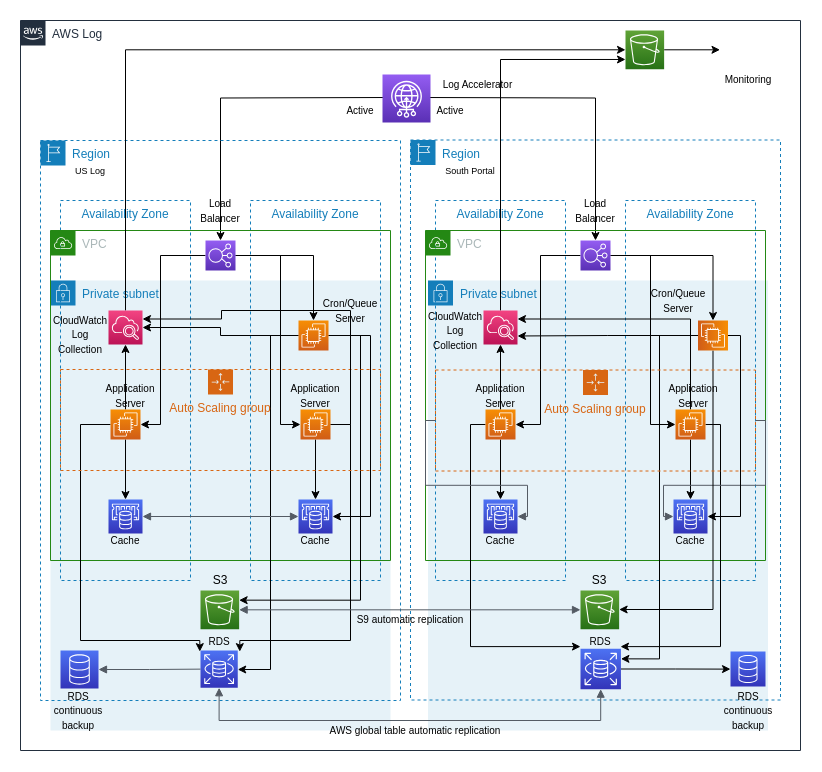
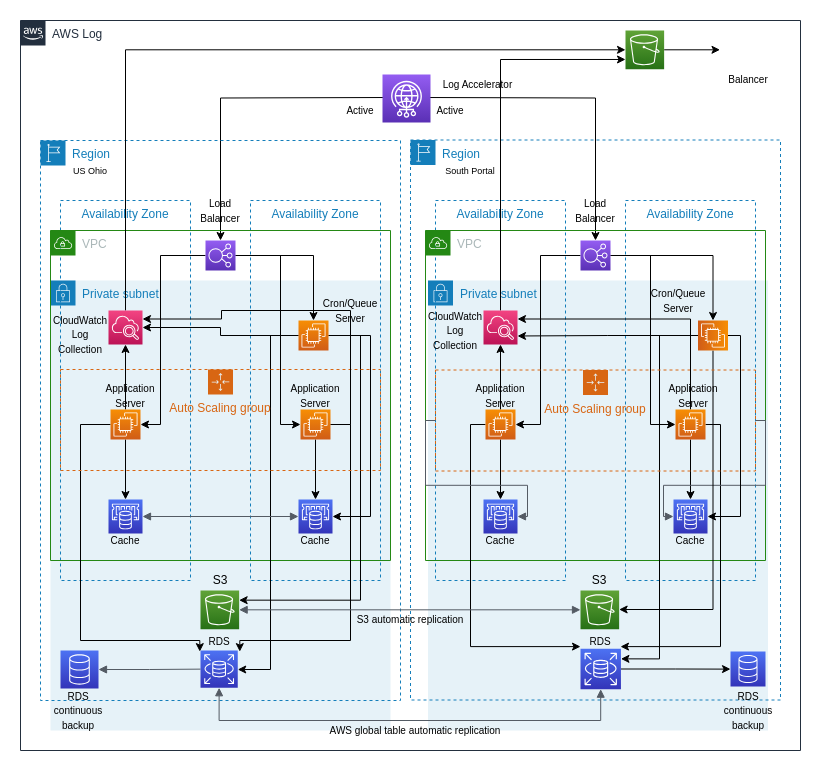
(749, 80) -> (749, 80)
(91, 171) -> (91, 171)
(411, 620) -> (411, 620)
